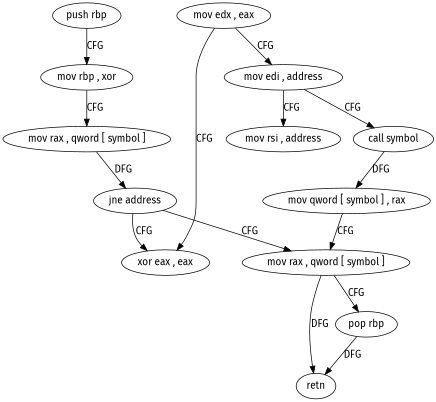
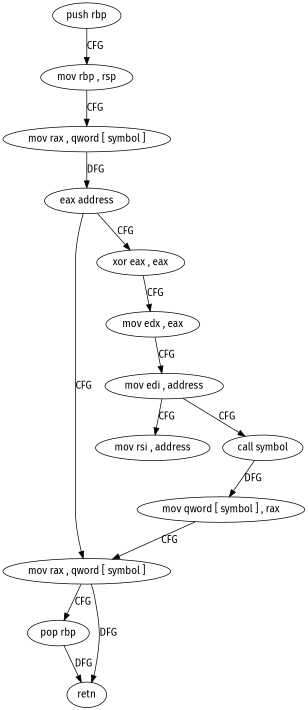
(87, 77) -> (87, 77)
(196, 136) -> (146, 290)
(135, 201) -> (87, 201)
